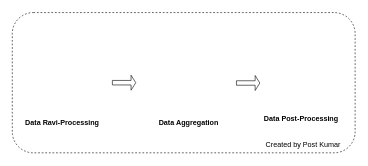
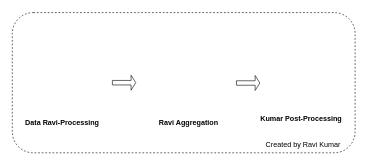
(301, 119) -> (301, 119)
(189, 122) -> (189, 122)
(304, 142) -> (304, 142)
